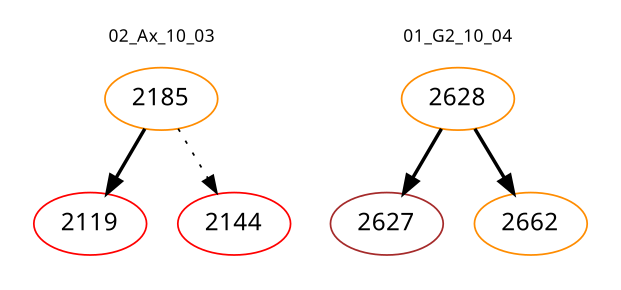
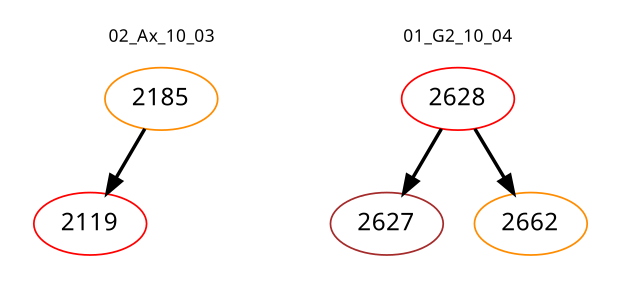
(458, 99) -> (458, 99)
(234, 224) -> none
